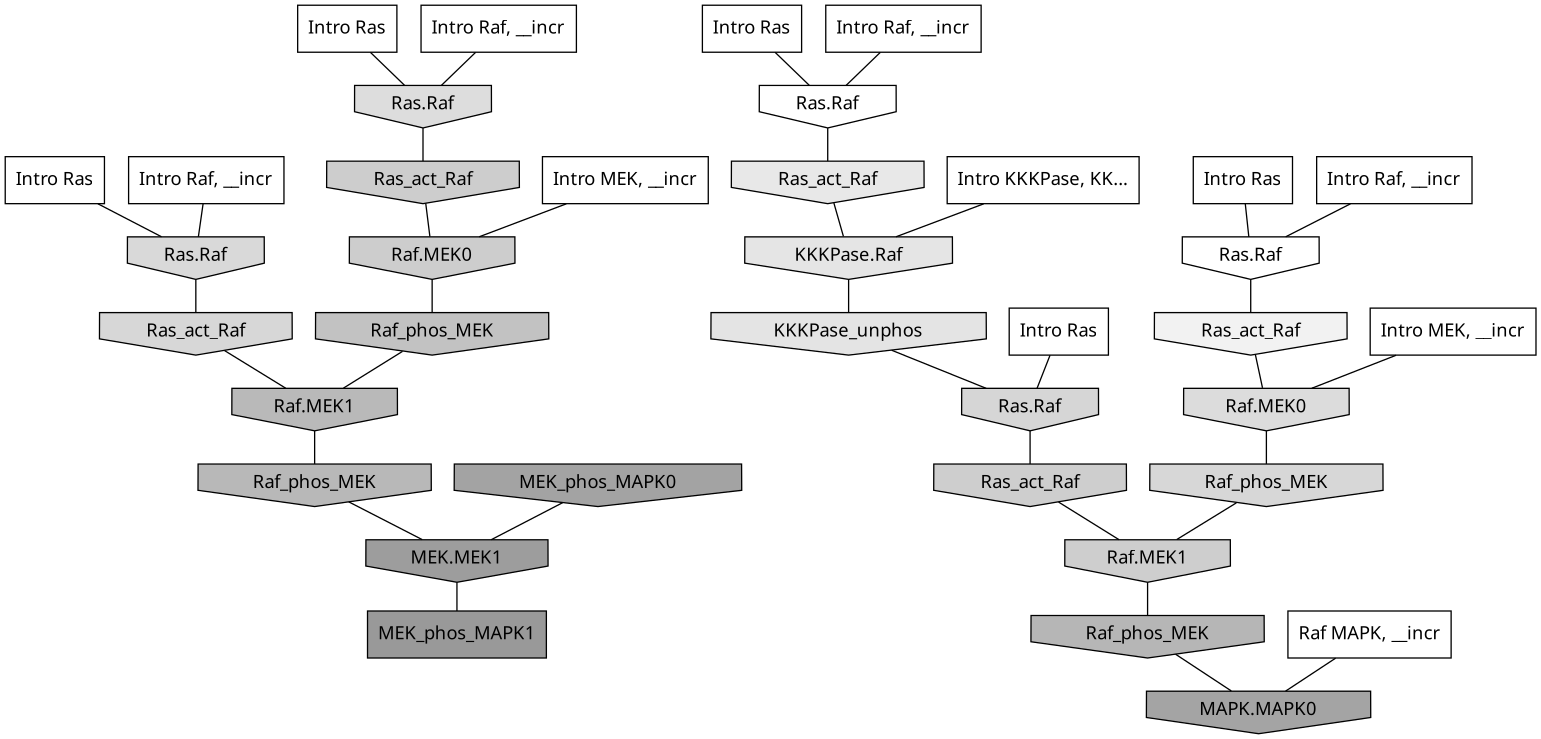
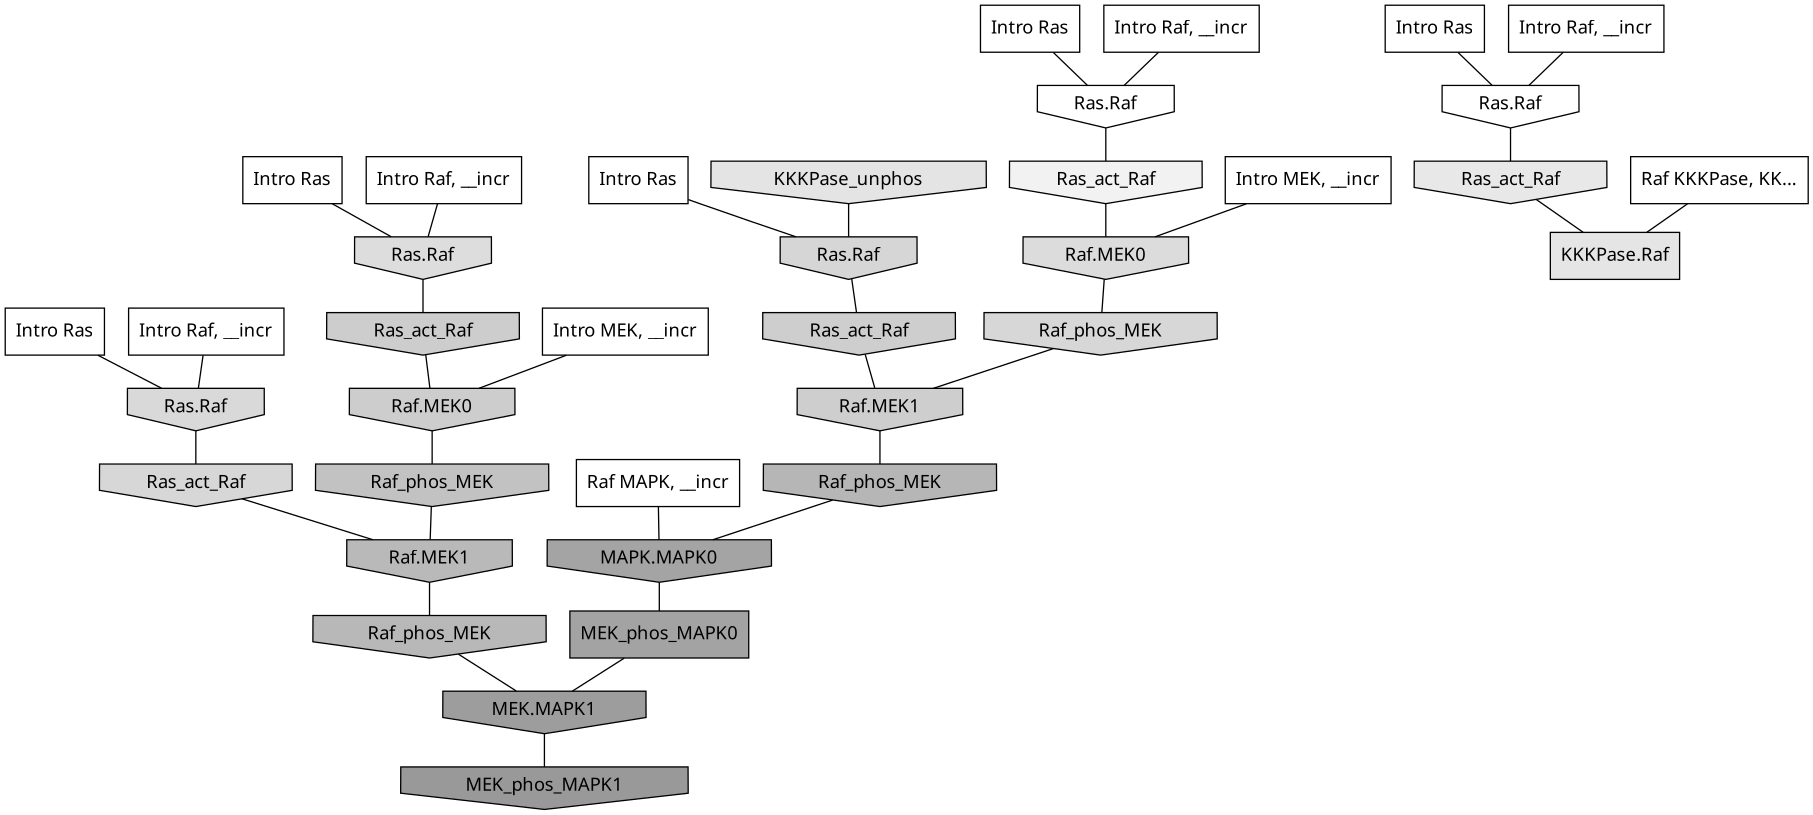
(1043, 180) -> (1719, 180)
(849, 256) -> (1615, 256)
(849, 296) -> none
(598, 483) -> (659, 634)
(457, 559) -> (544, 710)
none -> (659, 597)
(457, 634) -> (544, 786)
